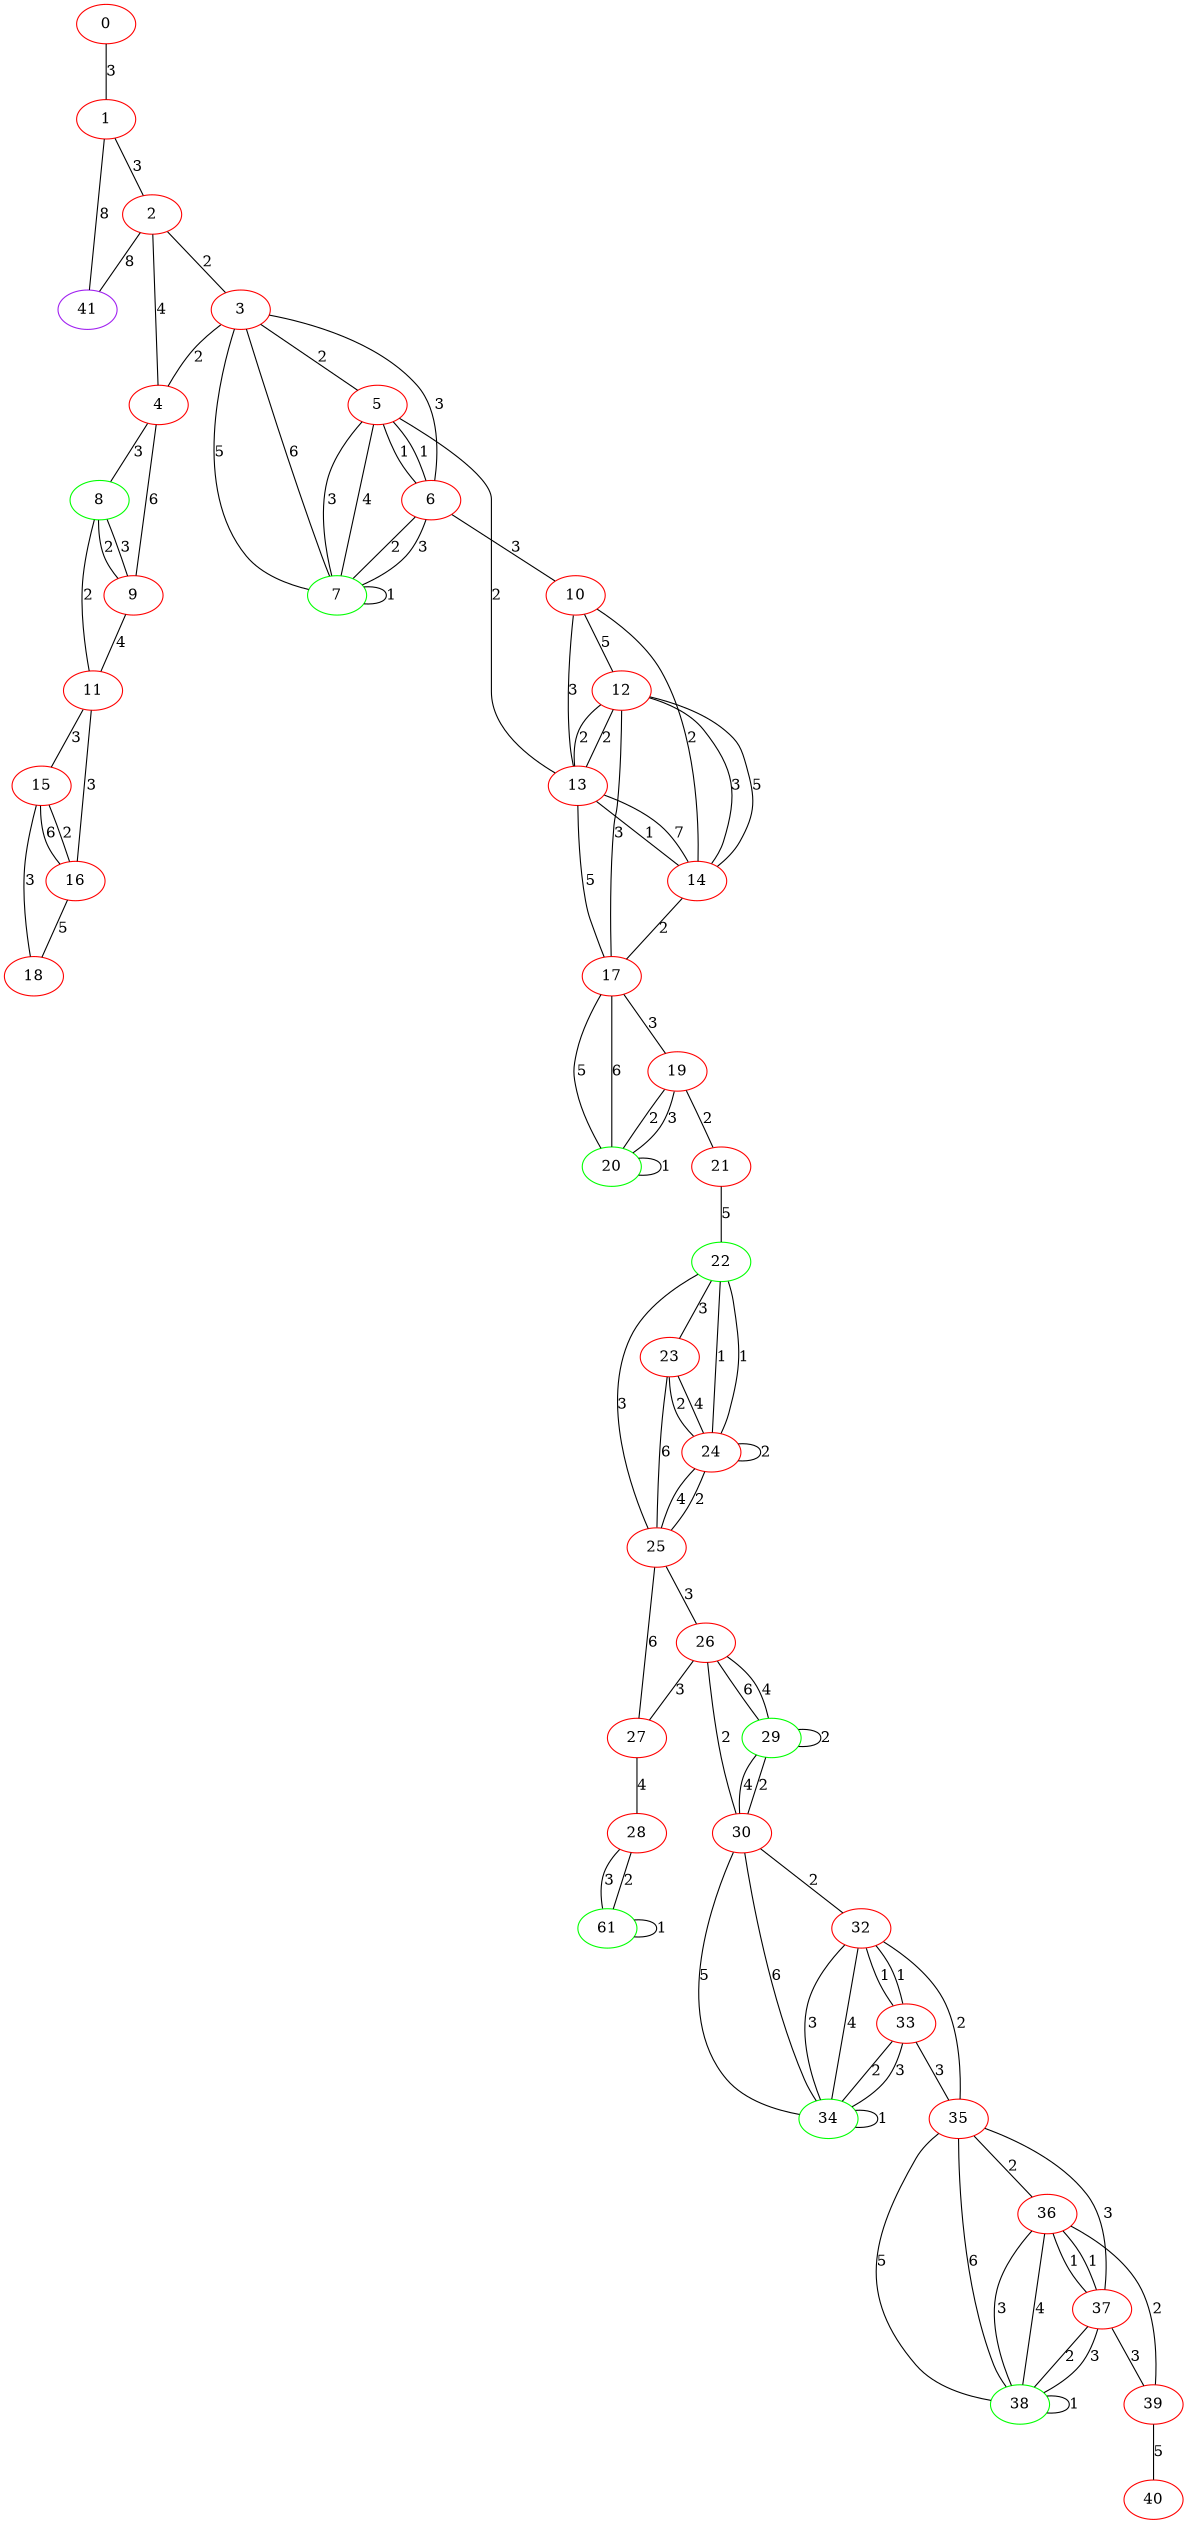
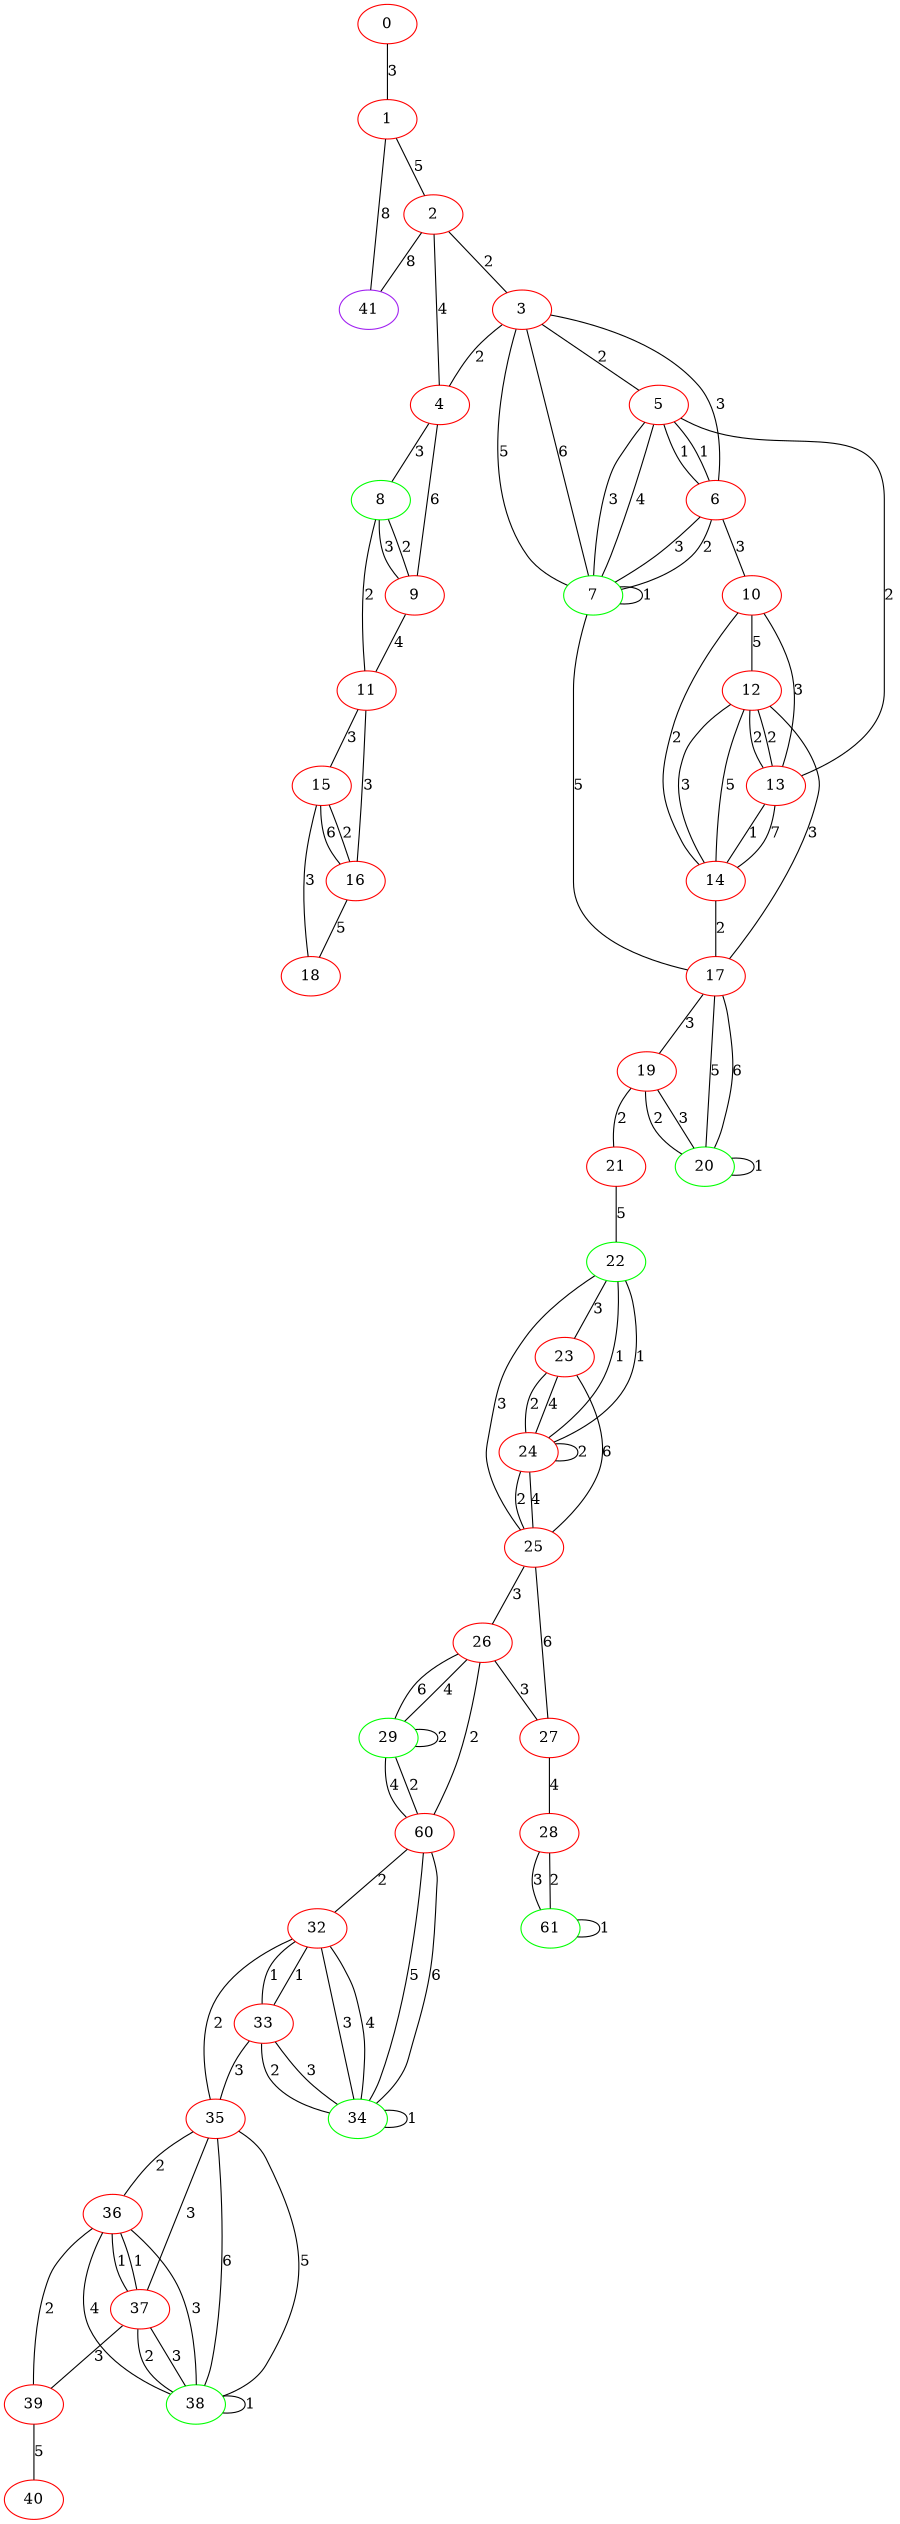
(138, 167) -> (419, 167)
(583, 883) -> (573, 825)
(742, 1833) -> (425, 1833)
